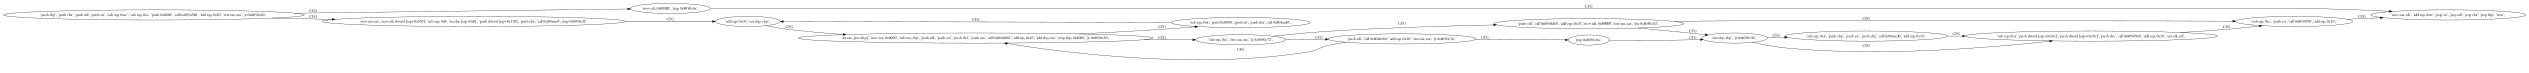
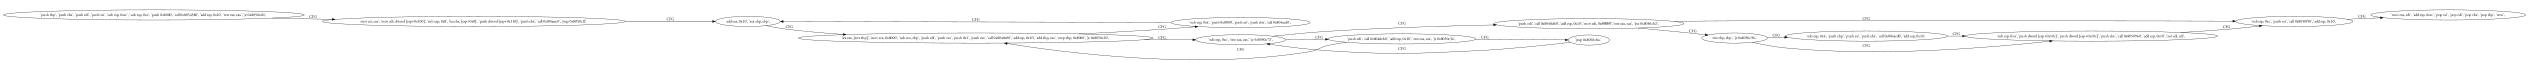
(670, 8) -> none
(748, 21) -> (748, 21)
(1655, 40) -> (1420, 53)
